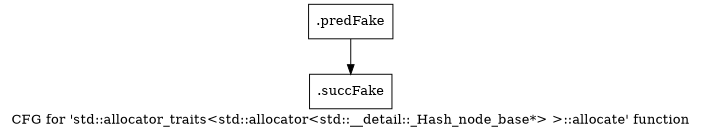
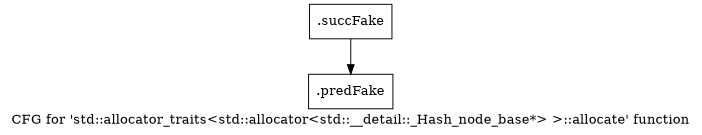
(351, 52) -> (351, 52)
